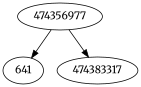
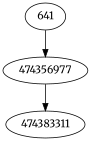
(44, 41) -> (45, 40)
(98, 70) -> (45, 124)
